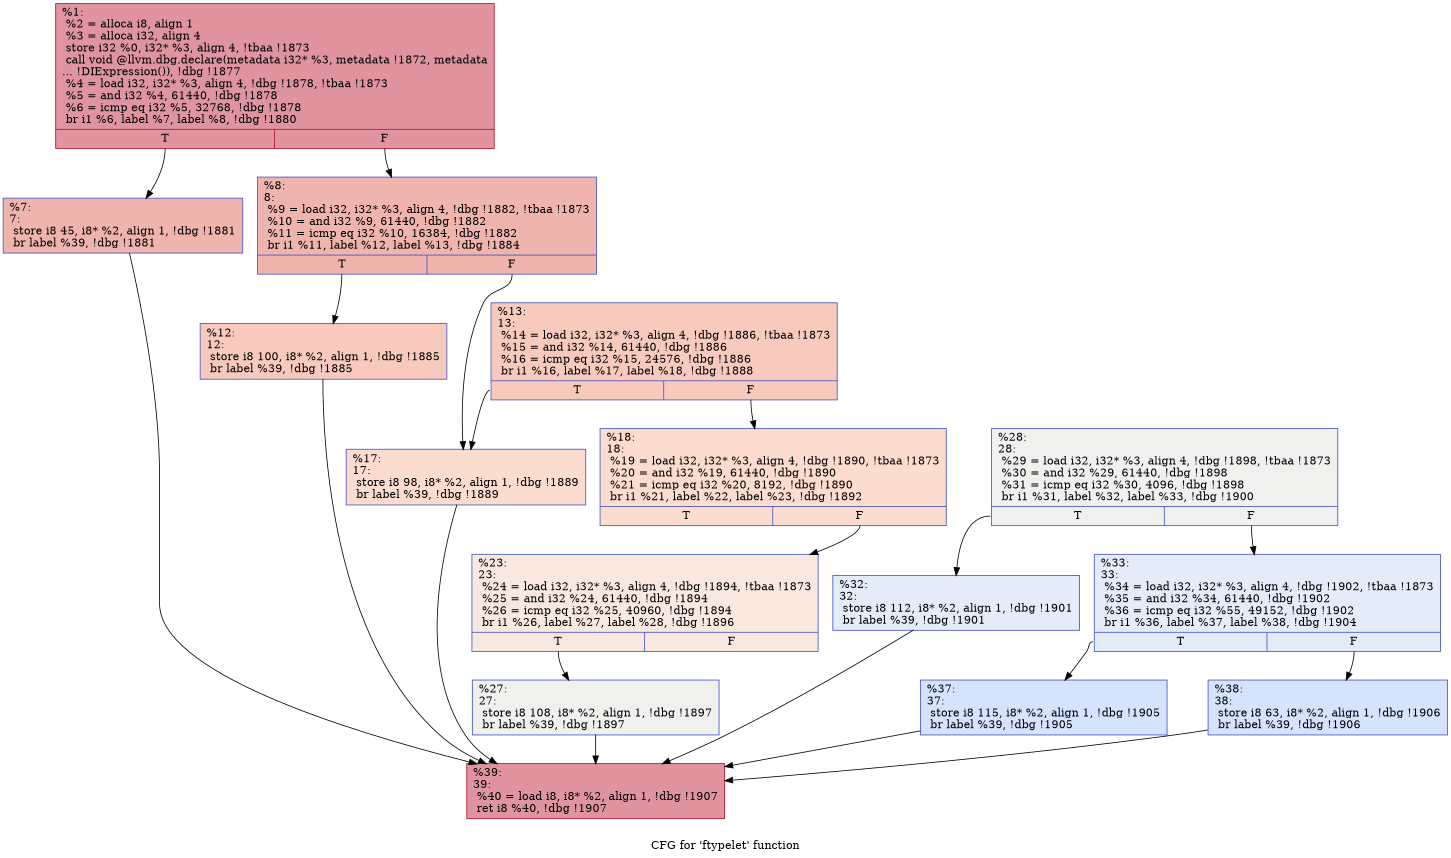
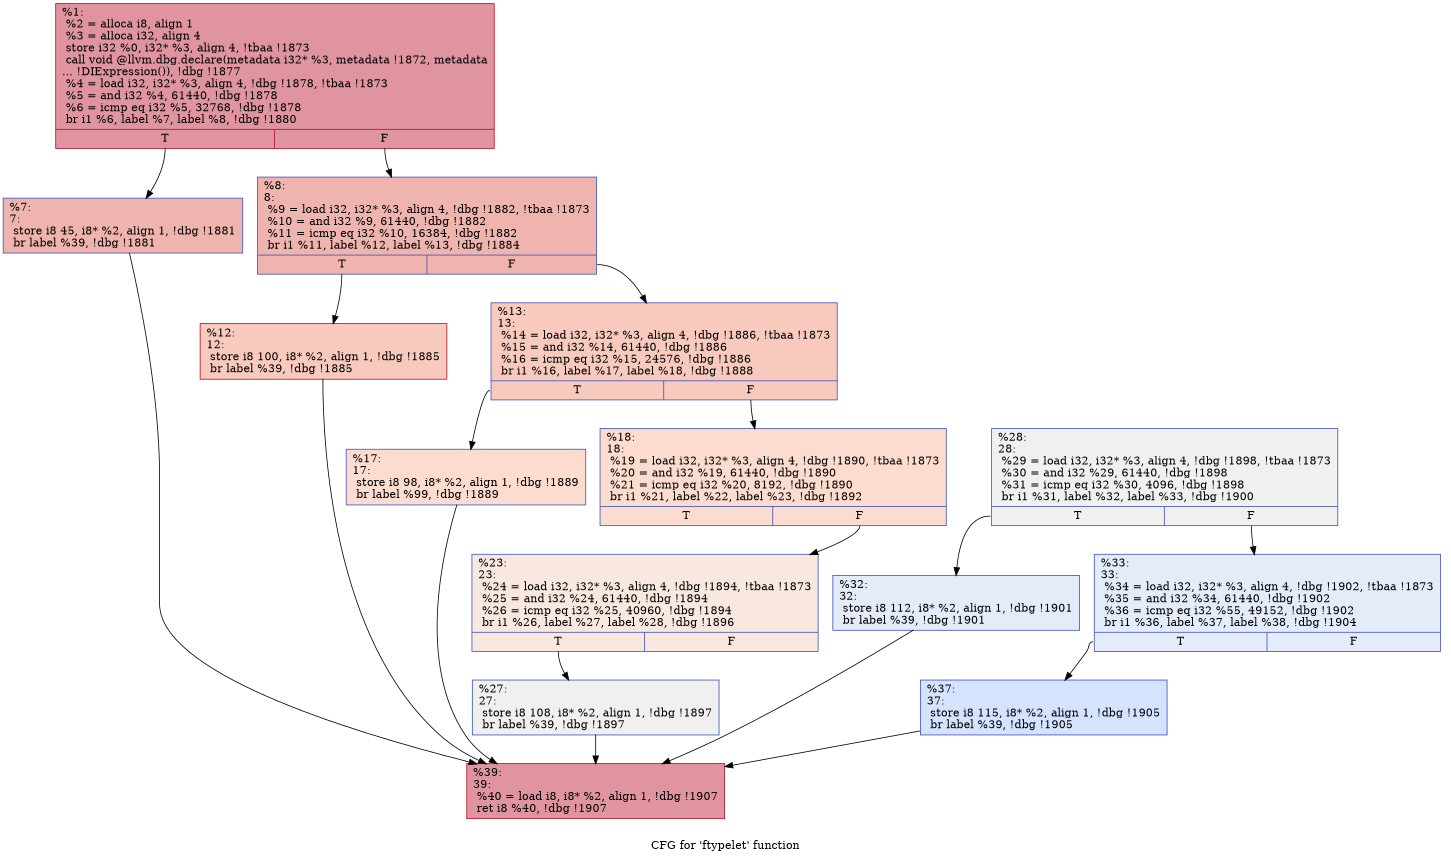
(469, 350) -> (624, 274)
(324, 351) -> (324, 351)
(426, 495) -> (426, 495)
(1328, 707) -> none
